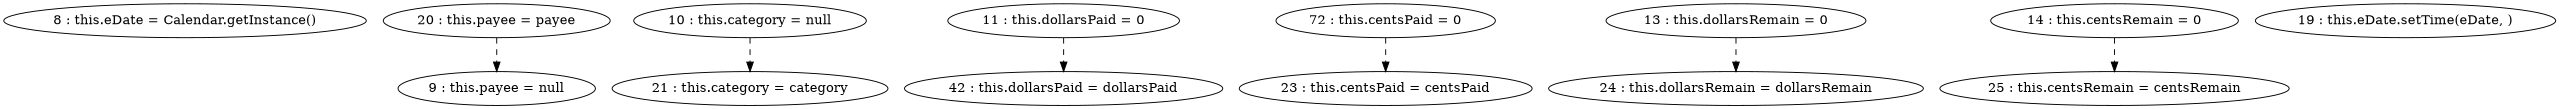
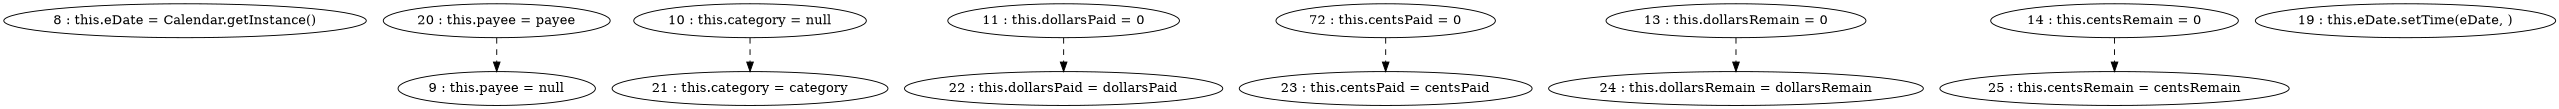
(1064, 89) -> (1064, 89)
